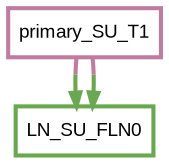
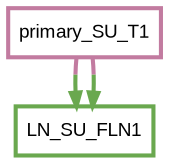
(85, 131) -> (85, 131)
